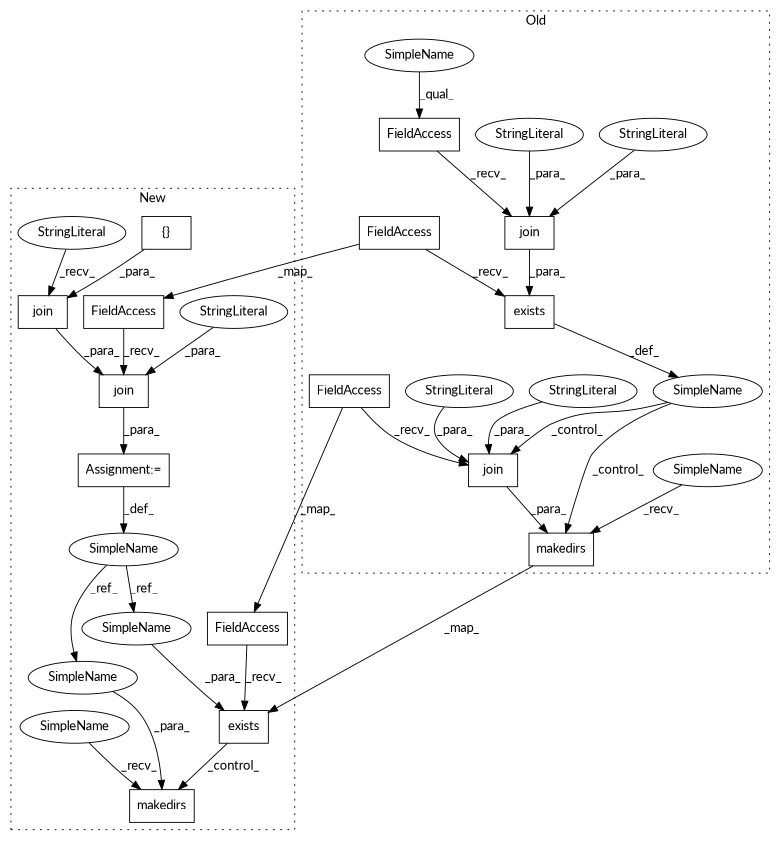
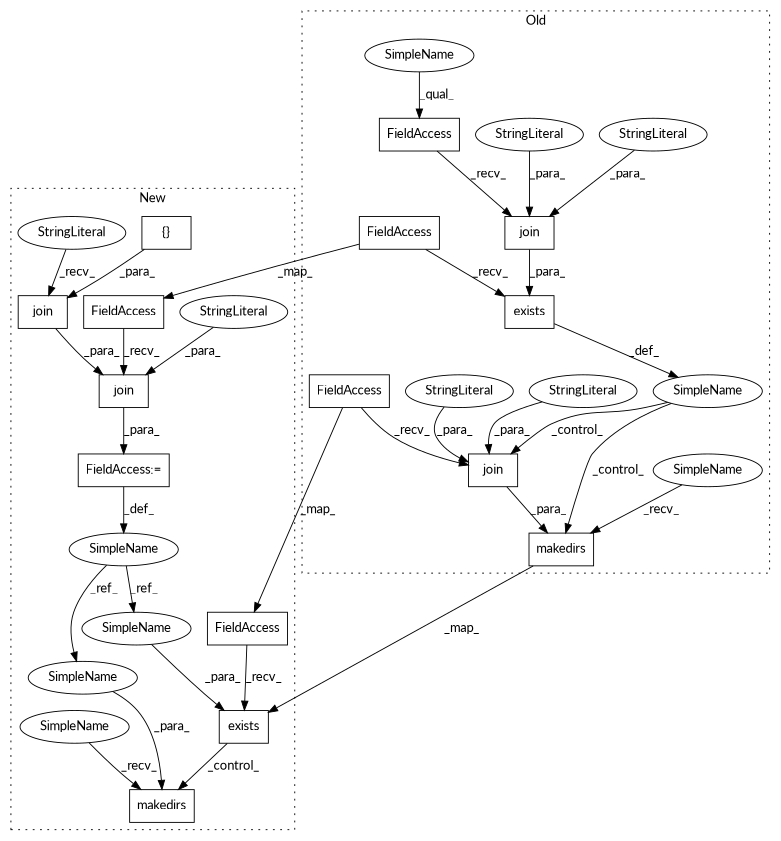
(124, 470) -> (124, 470)
